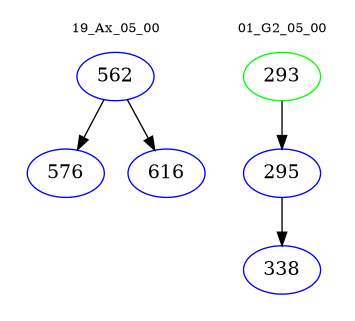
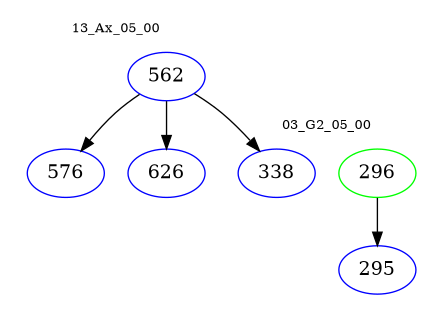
(116, 29) -> (116, 29)
(283, 29) -> (327, 126)
(282, 77) -> (377, 173)
(167, 173) -> (167, 173)
(282, 215) -> (236, 126)
